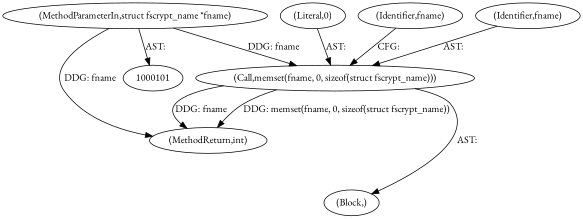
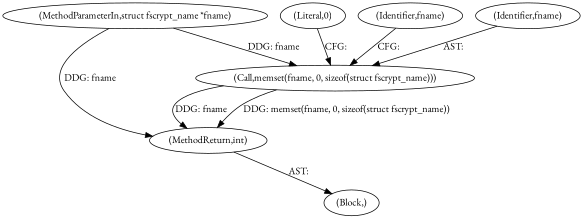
(337, 47) -> (337, 47)
(153, 78) -> none
(447, 145) -> (280, 172)
